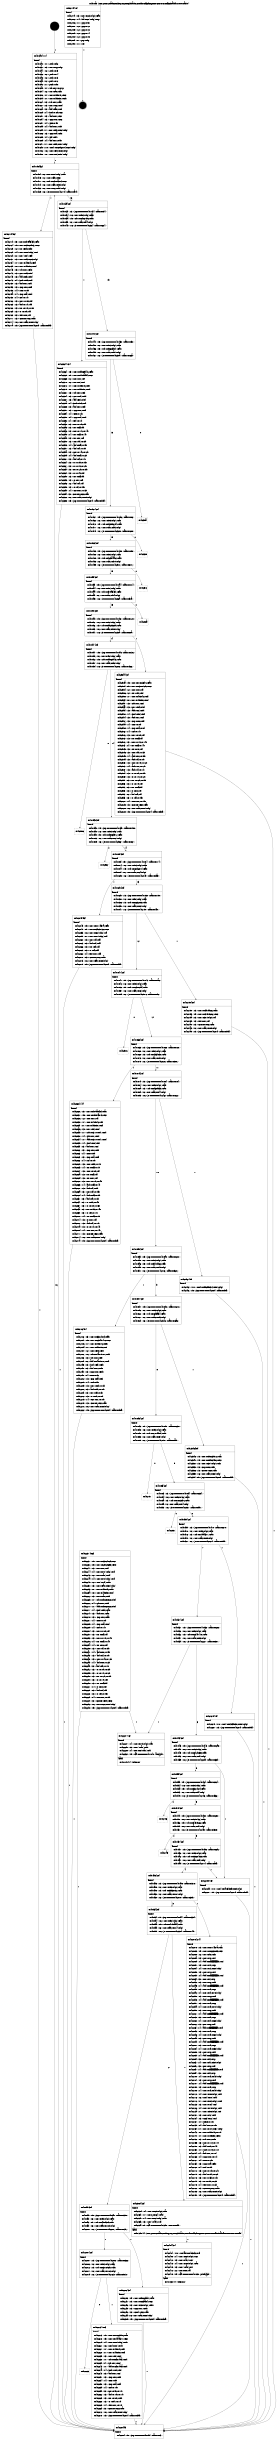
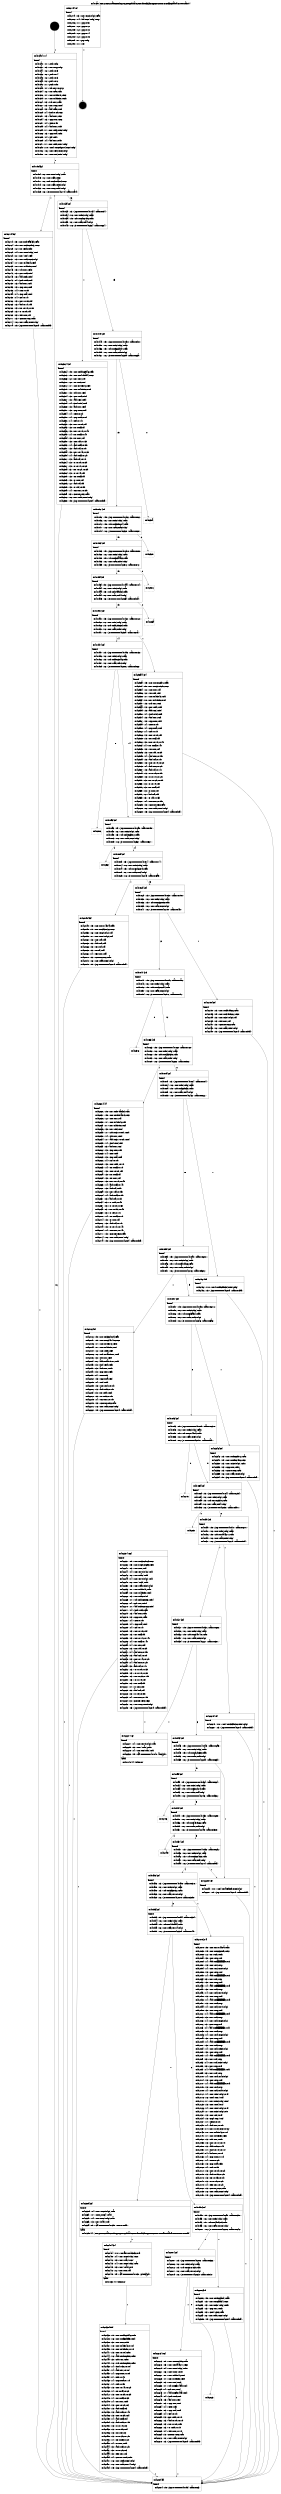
none -> (124, 2398)
